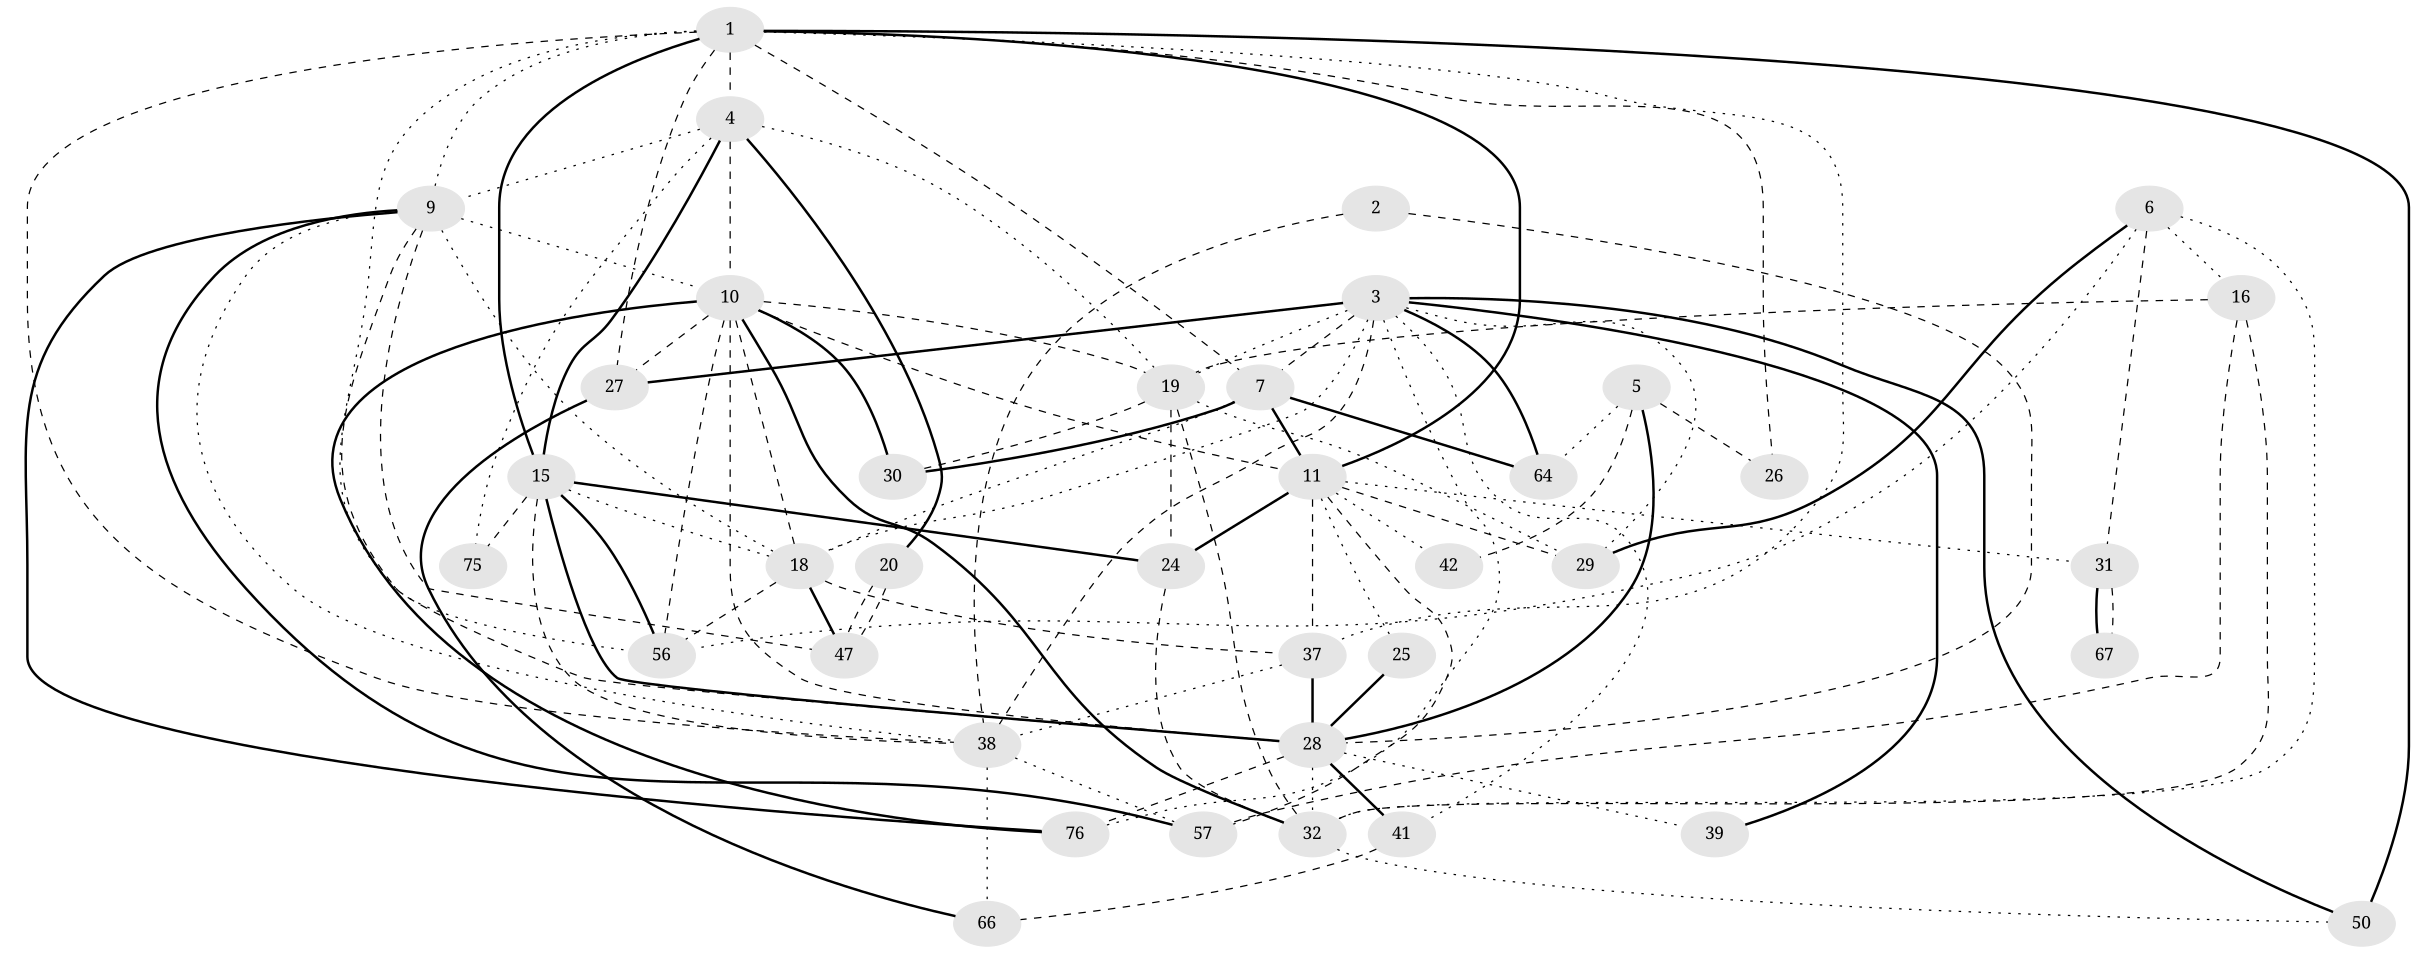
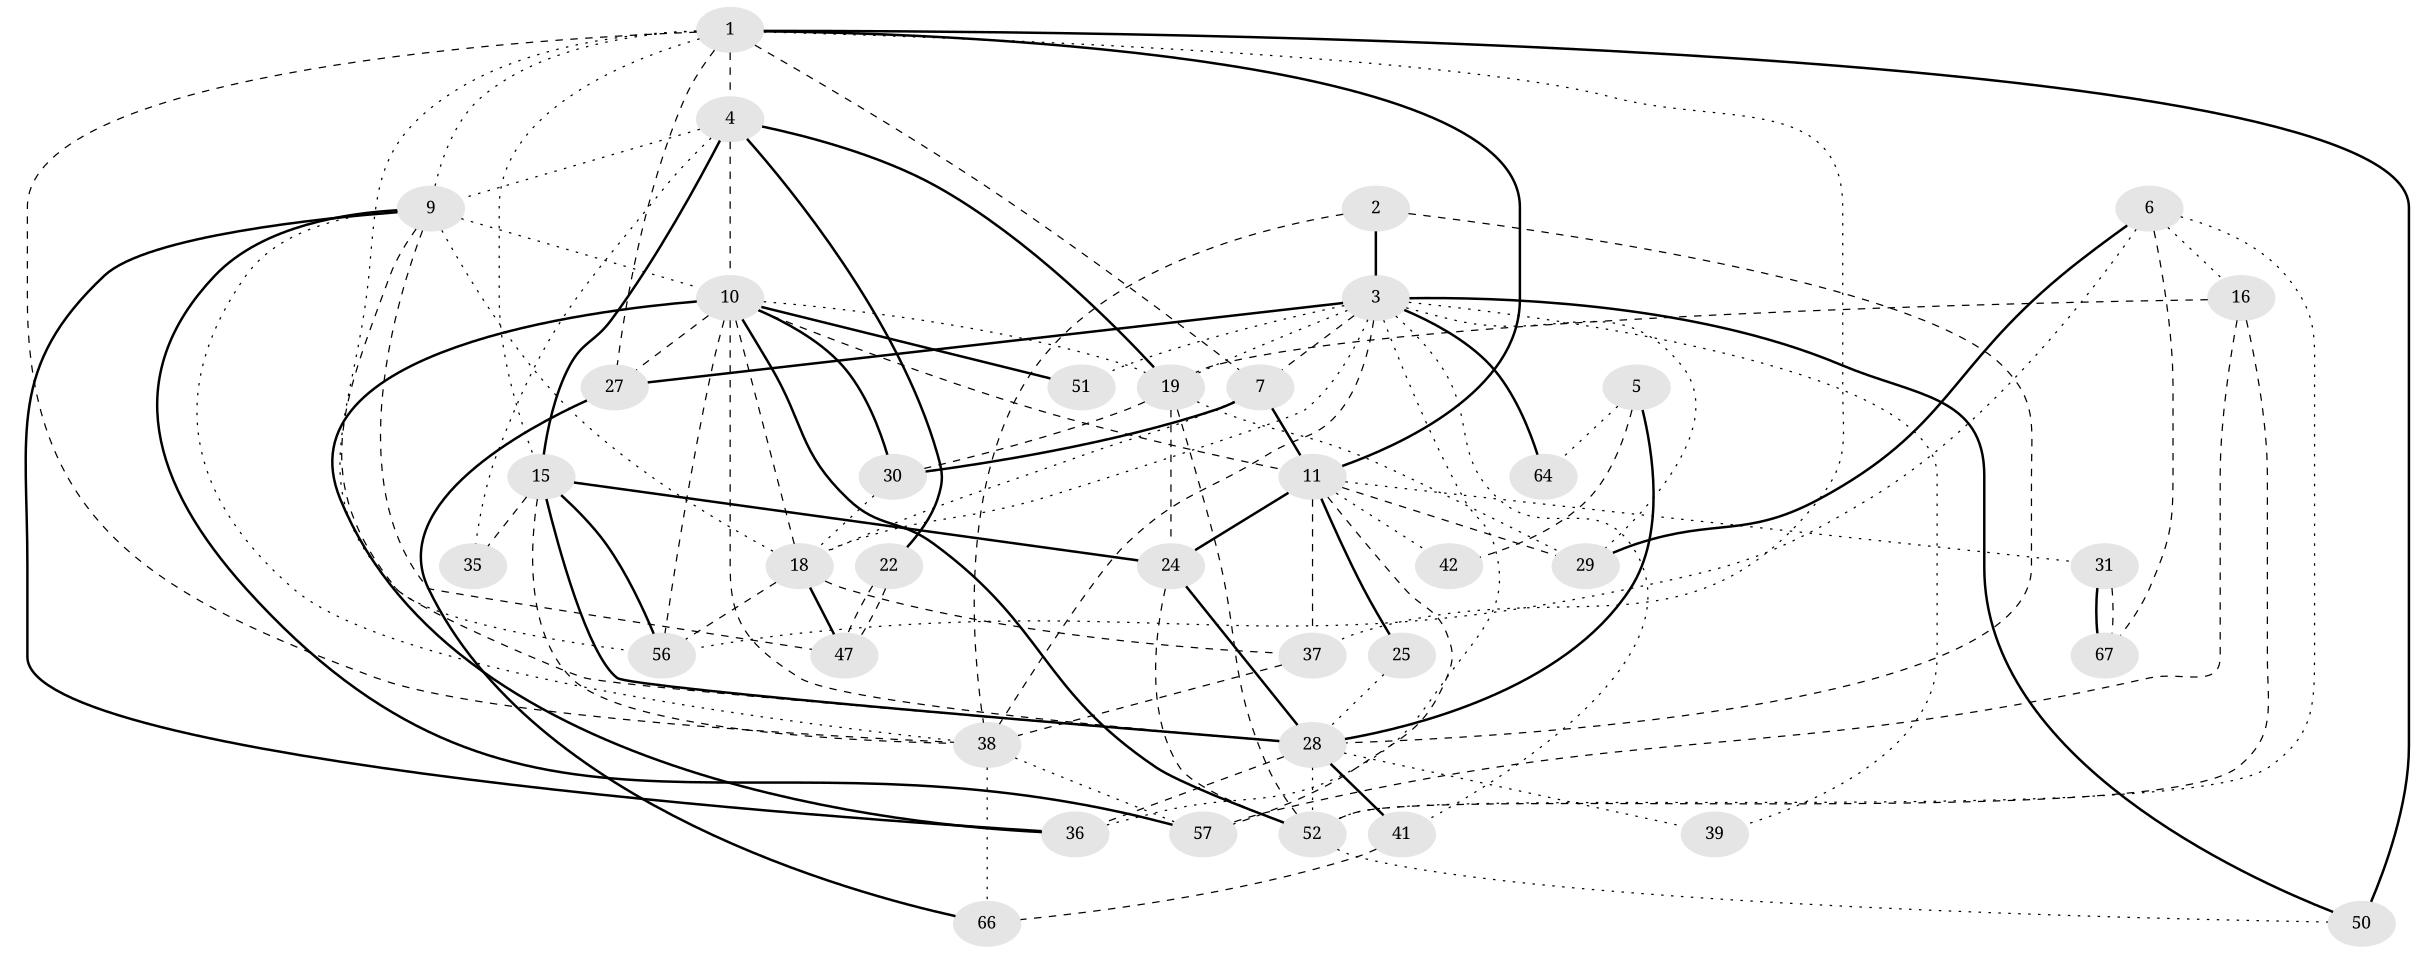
(499, 207) -> (499, 207)
(978, 213) -> (978, 213)
none -> (1376, 253)
(957, 326) -> (957, 326)
none -> (1082, 387)
(2127, 387) -> (2173, 438)
(1904, 426) -> (1904, 426)
(1396, 430) -> none
(1774, 477) -> none
(668, 525) -> (839, 528)
(473, 566) -> (473, 566)
(889, 566) -> (889, 566)
(1353, 568) -> (1353, 568)
(1313, 700) -> (1245, 659)
(1357, 700) -> (1357, 700)
(1143, 702) -> (1143, 702)
(1075, 834) -> (1075, 834)
(1313, 834) -> (1313, 834)
